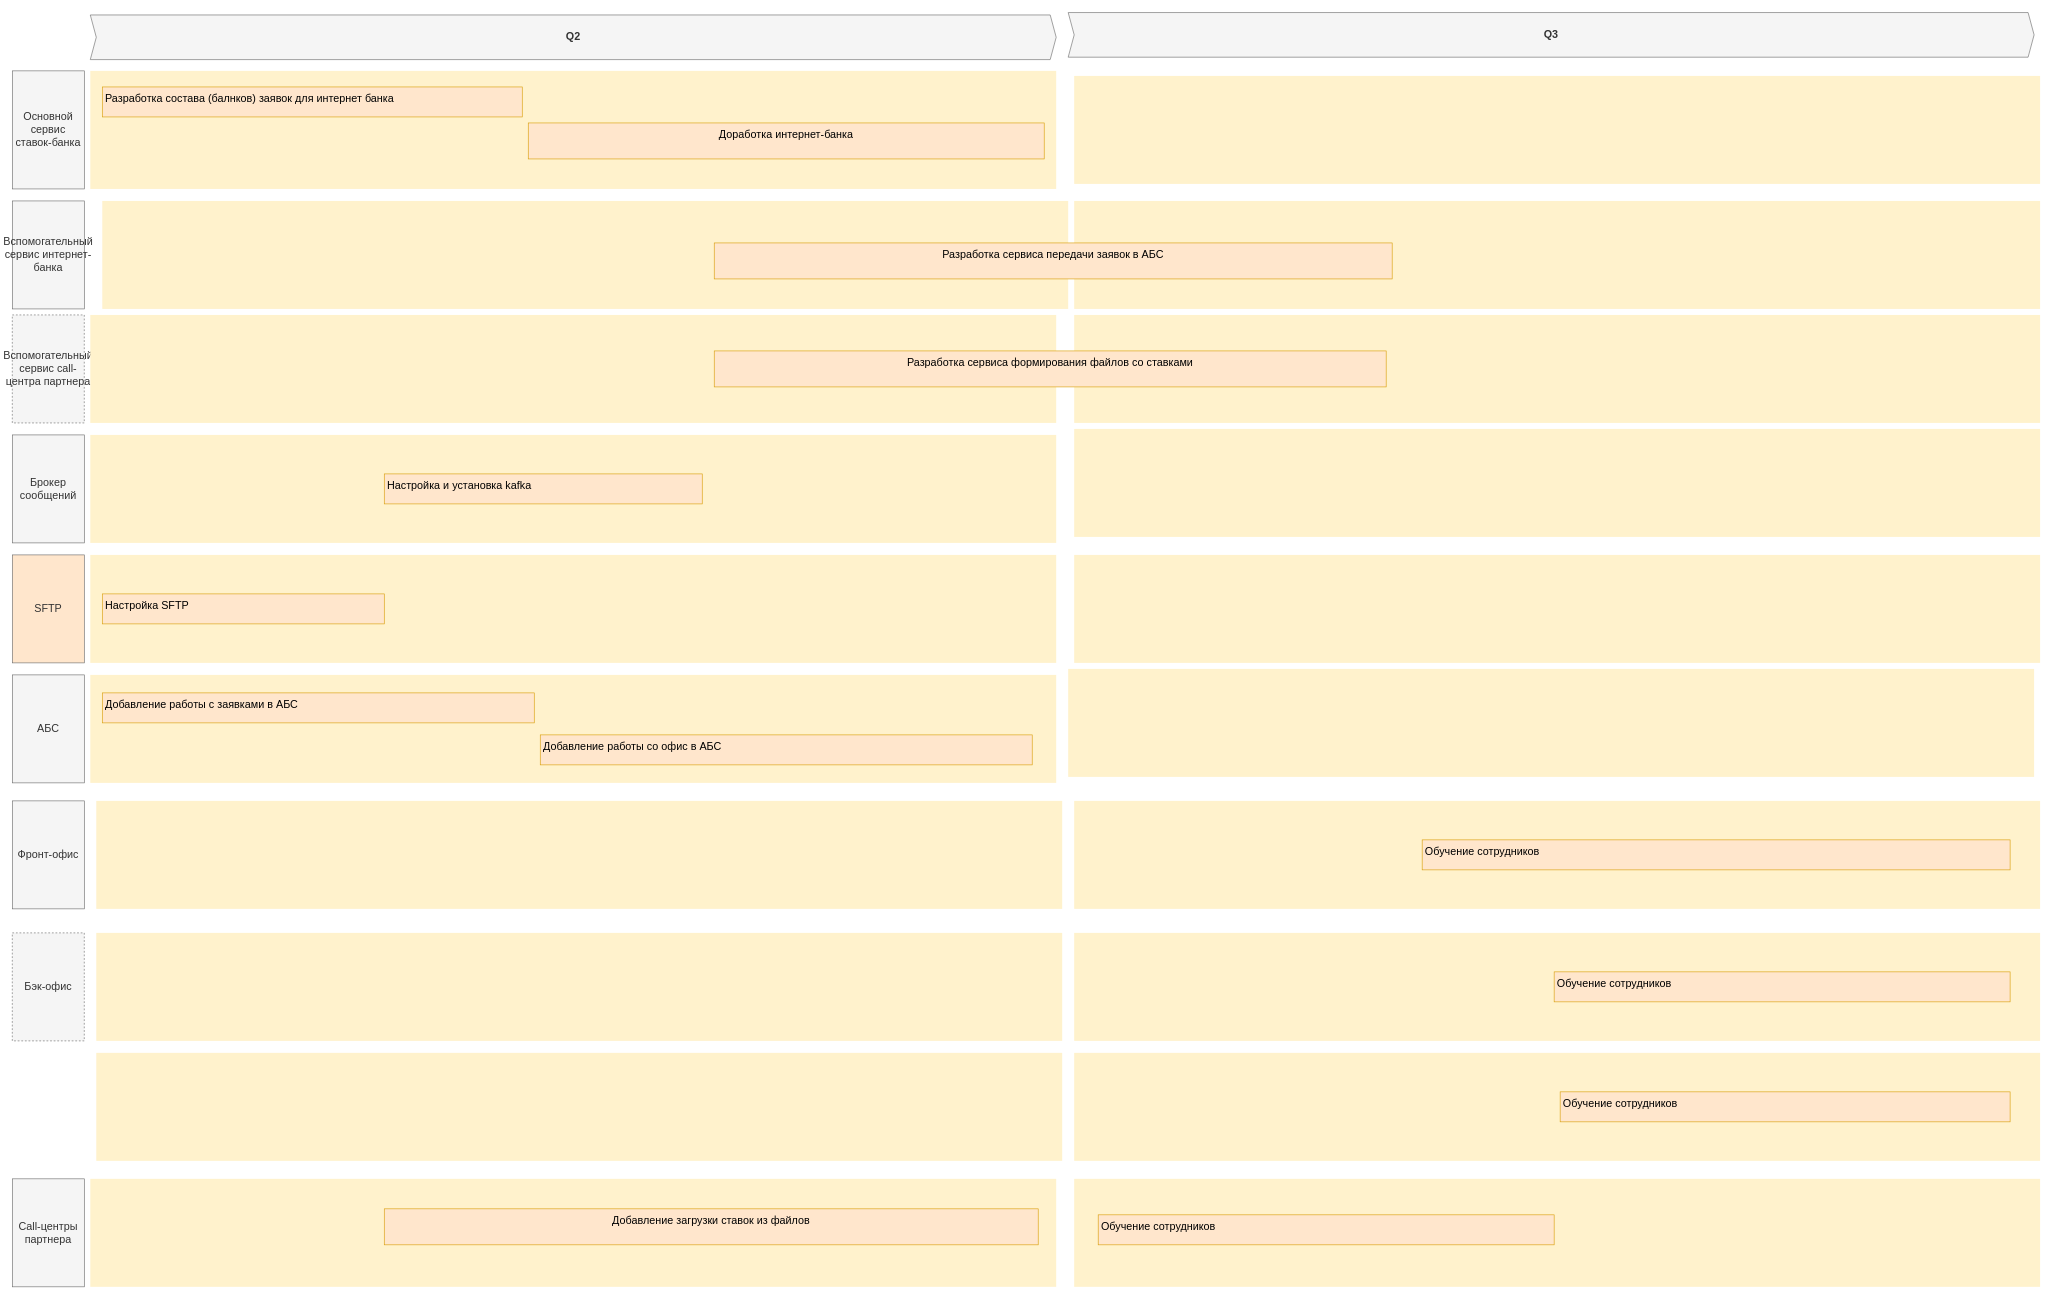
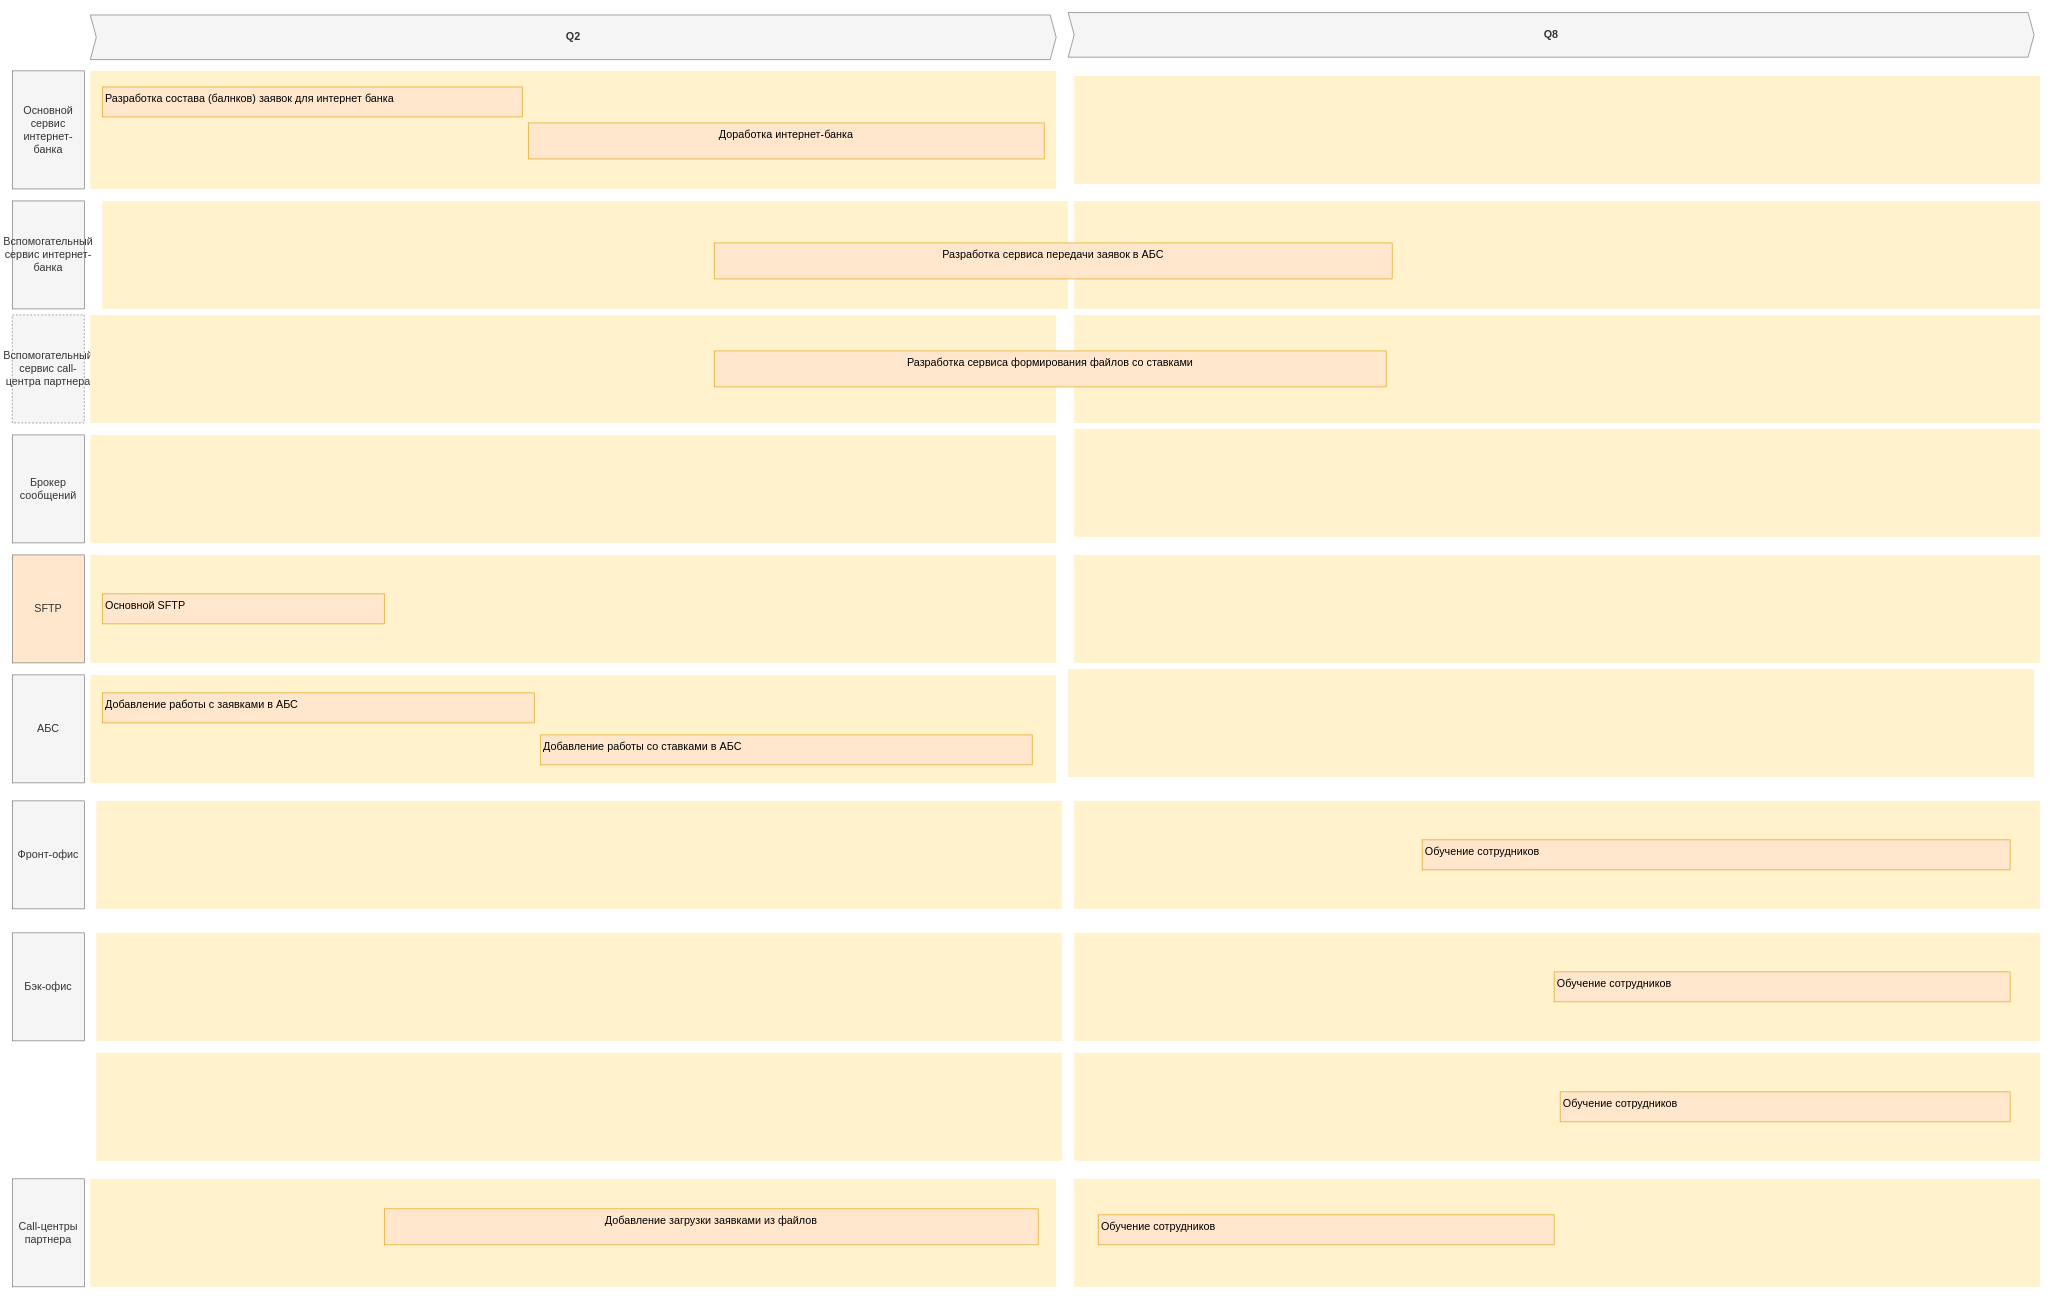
(1551, 35) -> (1551, 35)
(48, 130) -> (48, 130)
(543, 489) -> none
(146, 606) -> (143, 606)
(630, 747) -> (642, 747)
(48, 987) -> (48, 987)
(711, 1221) -> (711, 1221)
